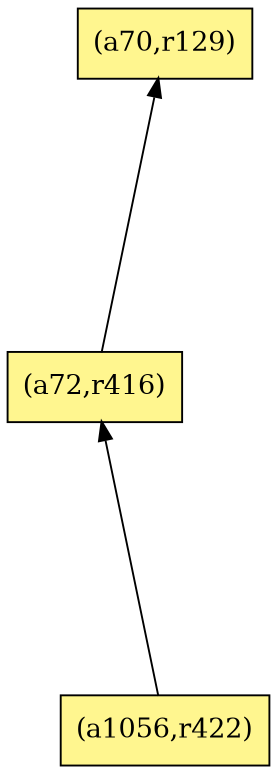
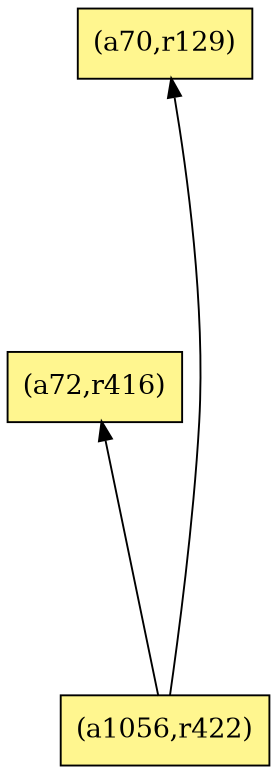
(128, 225) -> (200, 397)
